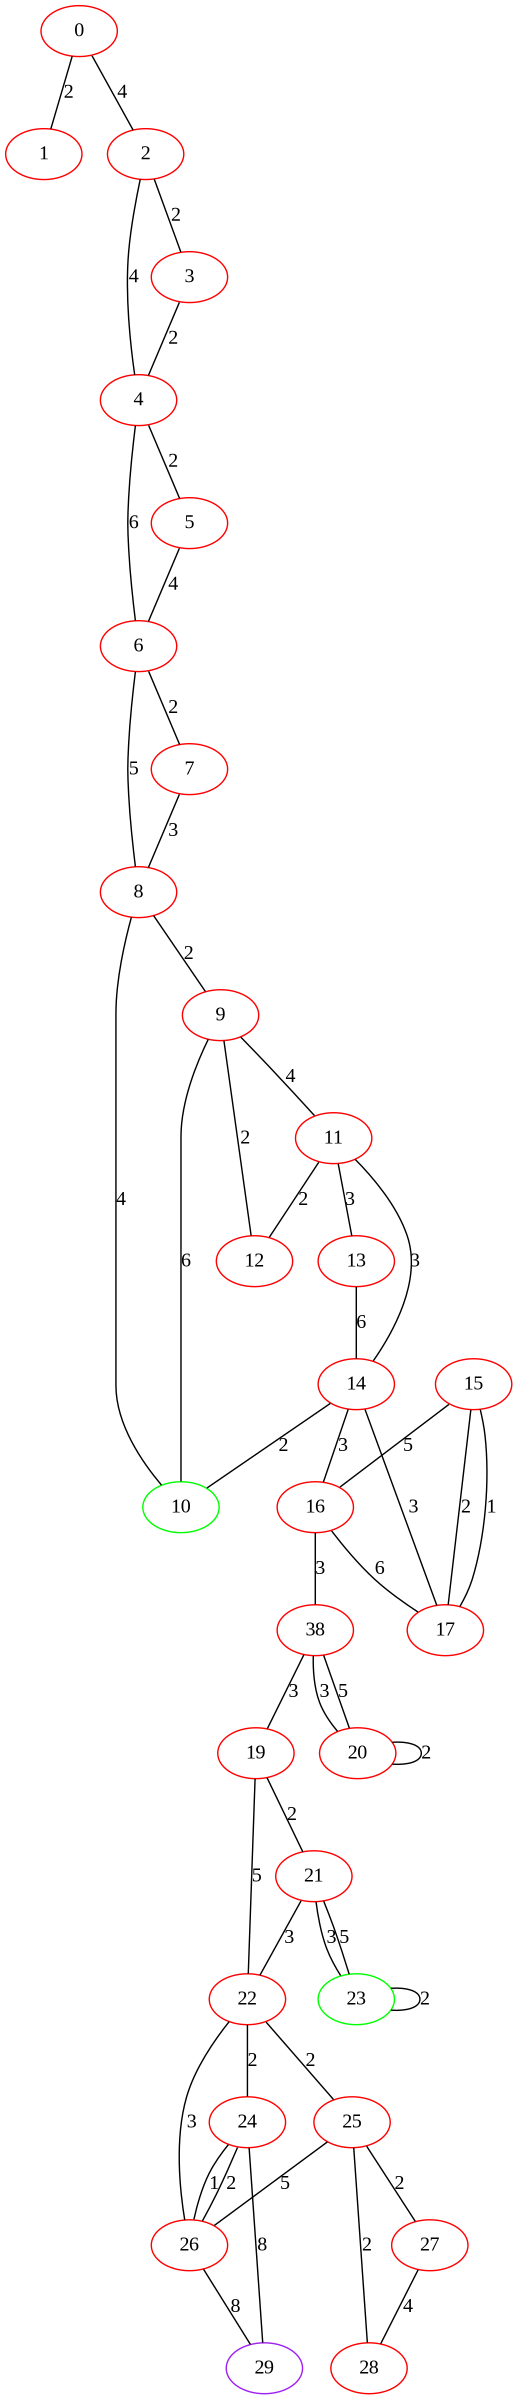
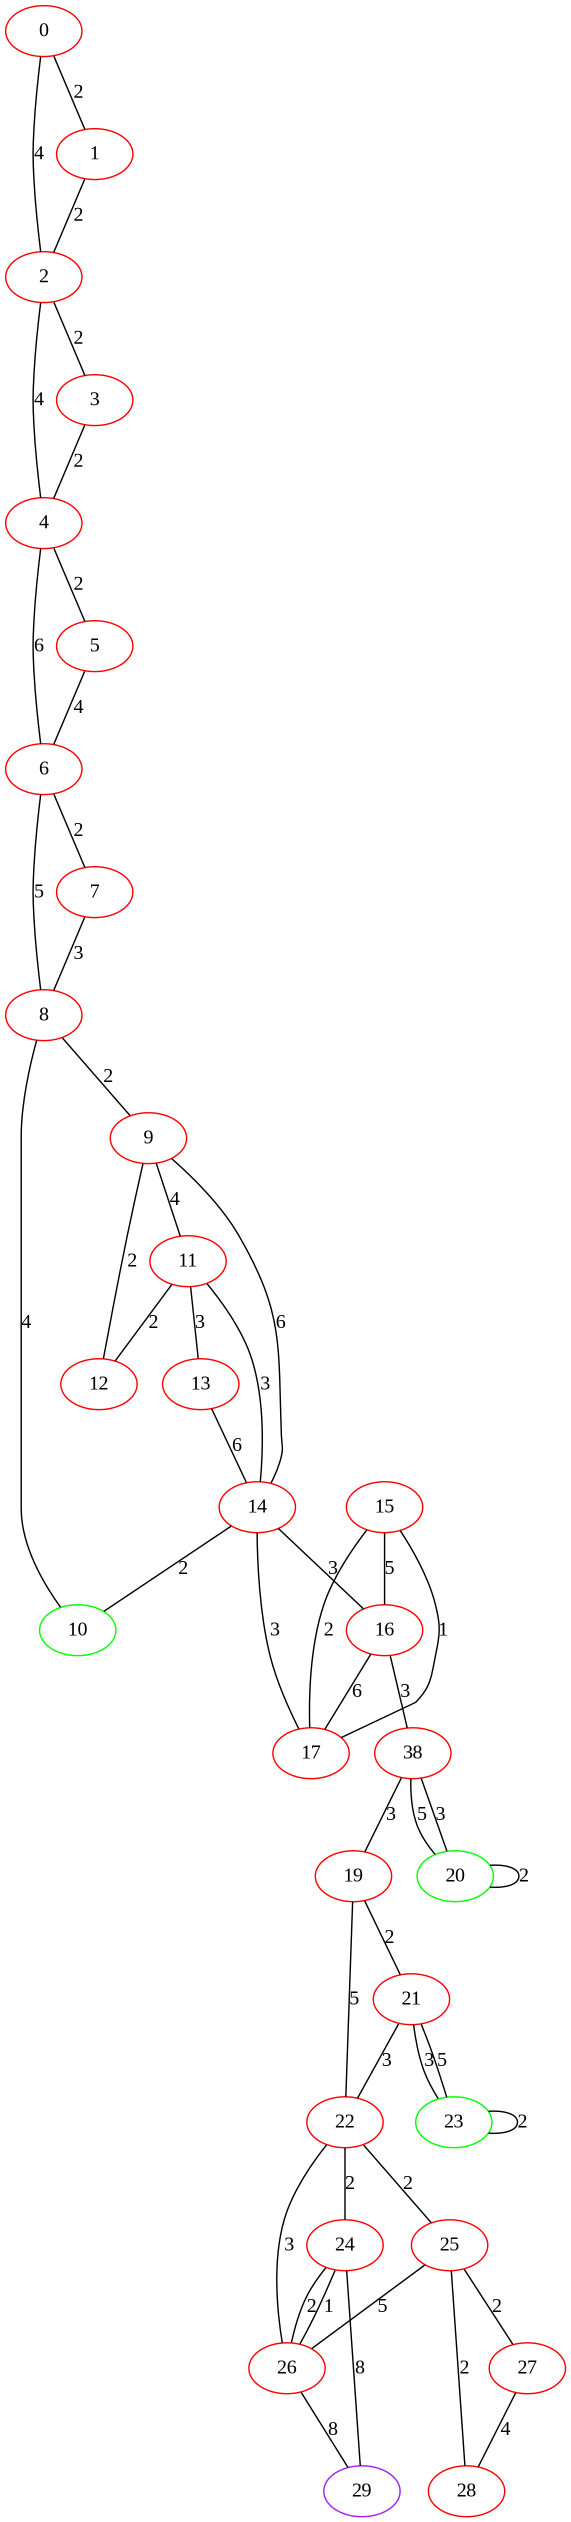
none -> (69, 216)
(181, 1258) -> (270, 1306)
(358, 1753) -> (455, 1876)
